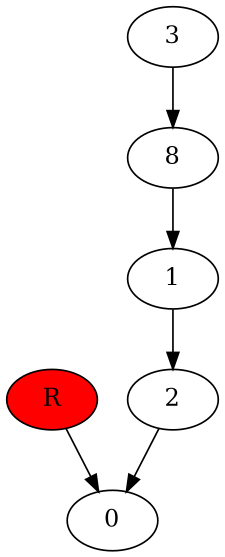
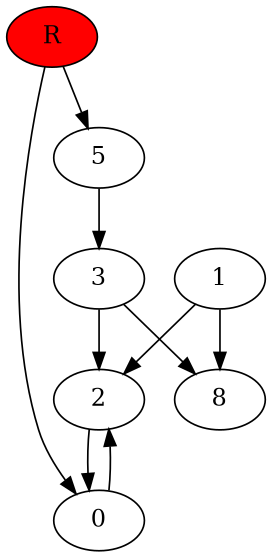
none -> (99, 158)
(173, 210) -> (220, 331)
none -> (99, 331)
none -> (110, 468)
